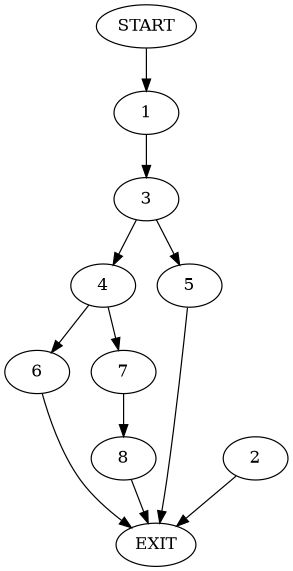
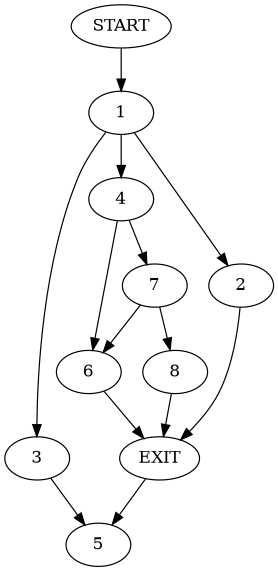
none -> (178, 194)
(128, 237) -> (121, 150)
none -> (126, 324)
(176, 410) -> (133, 497)
